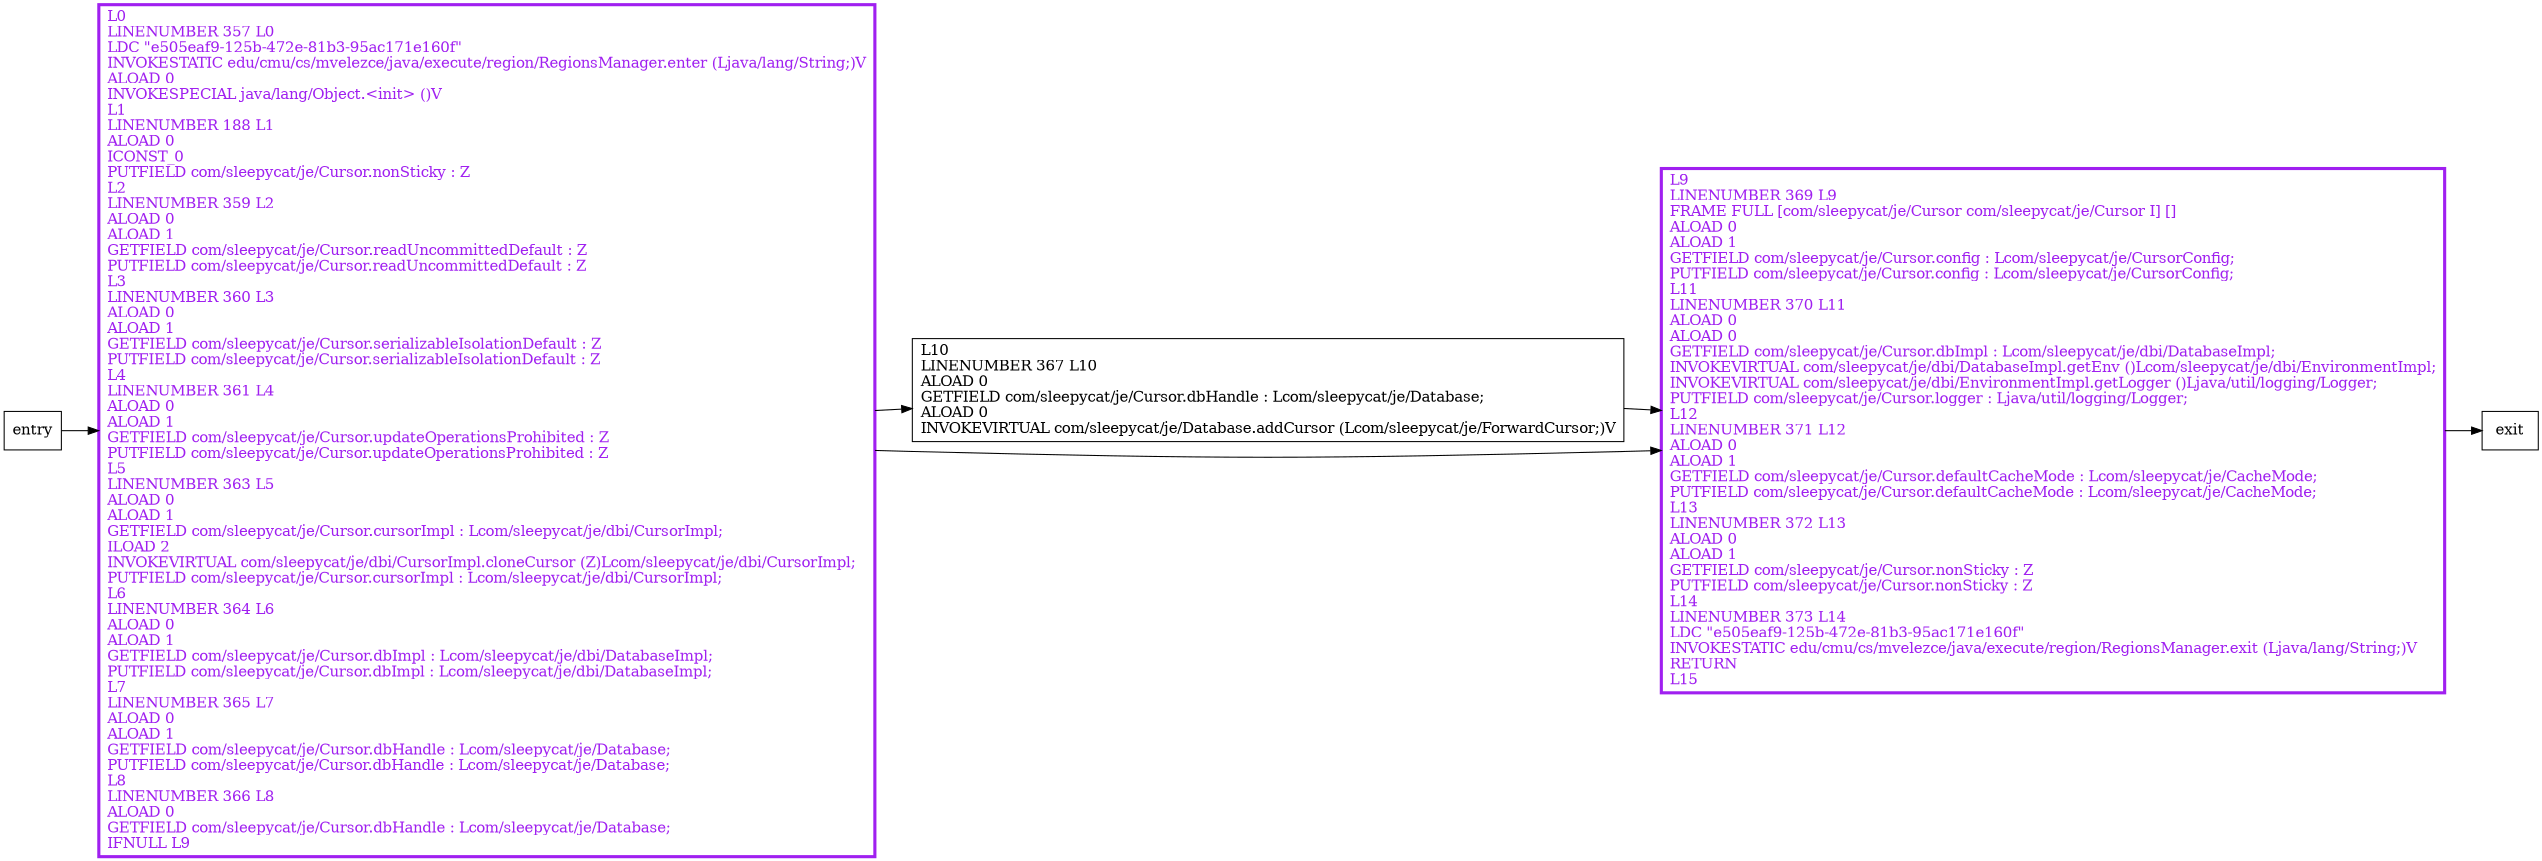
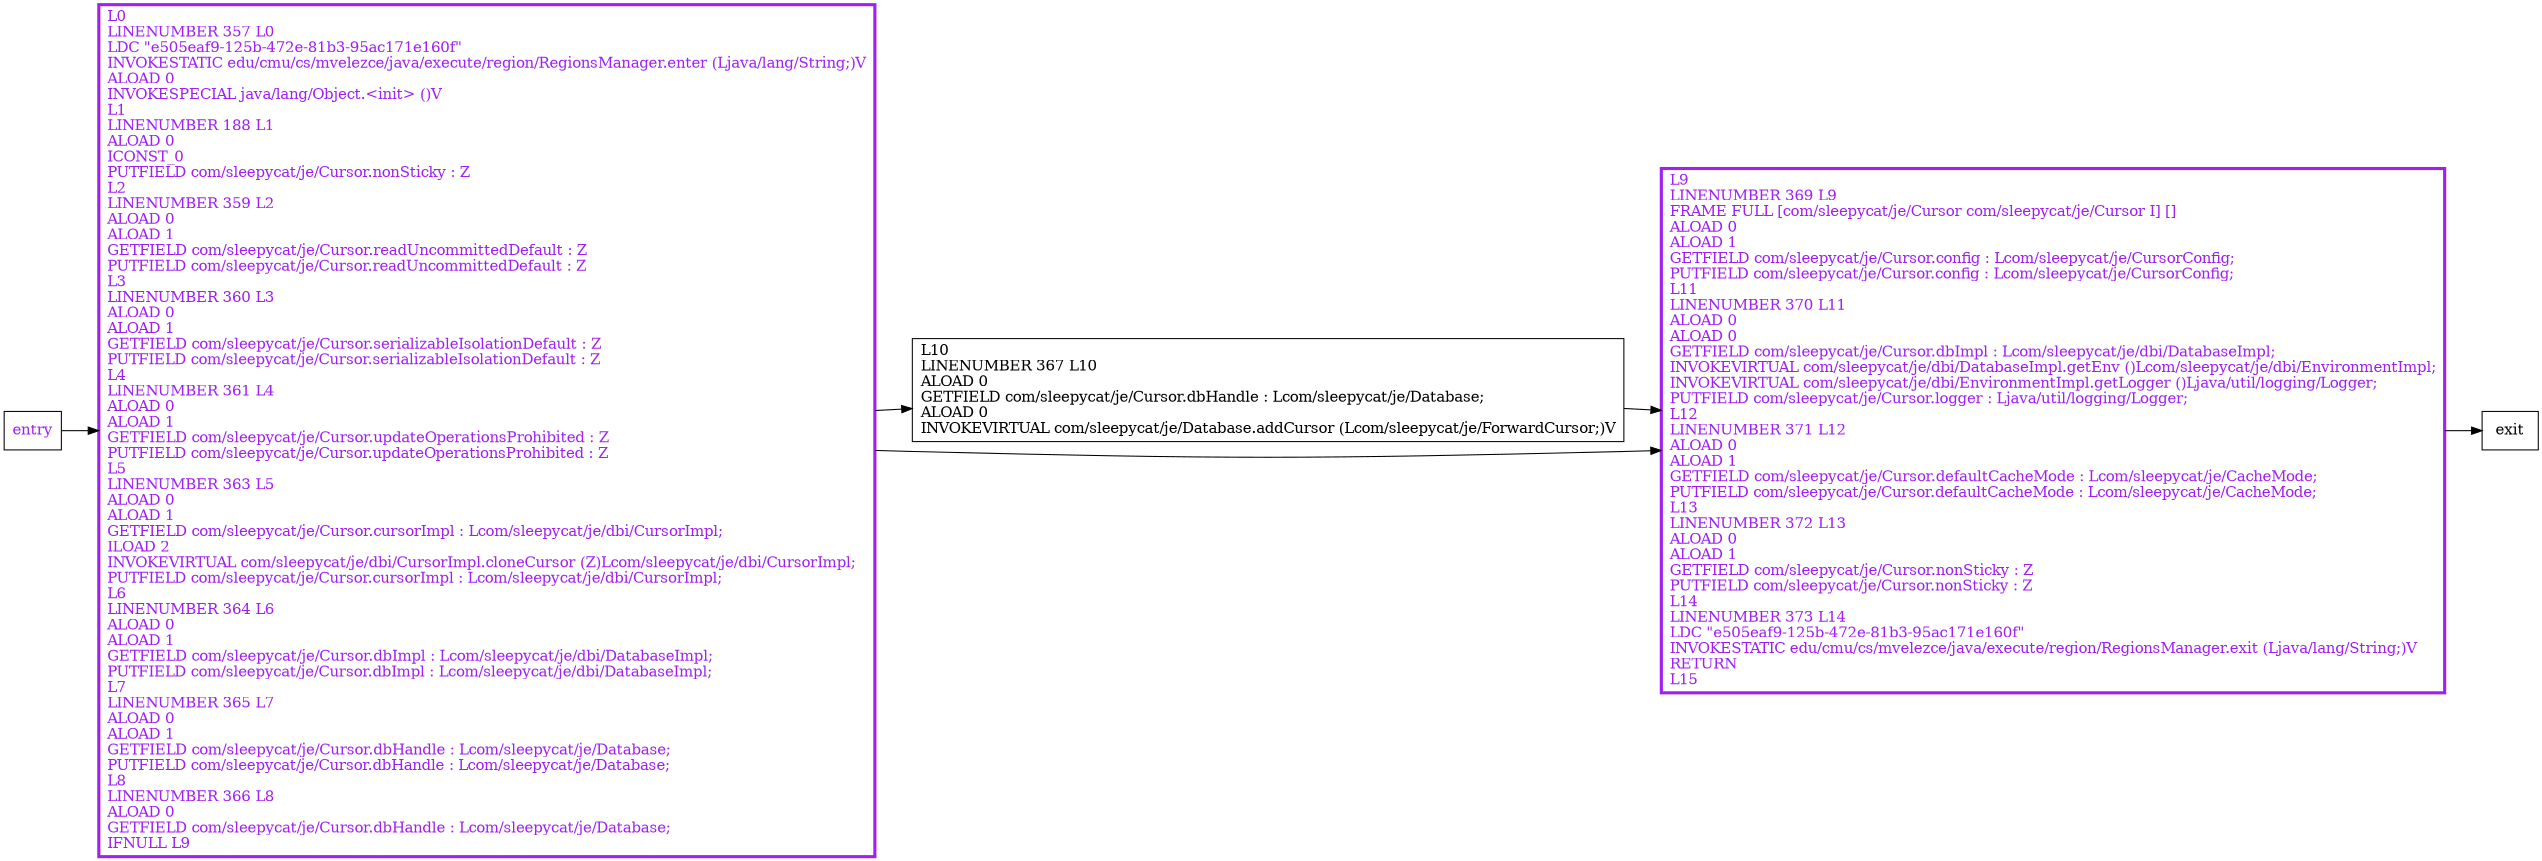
(33, 431) -> (33, 431)
